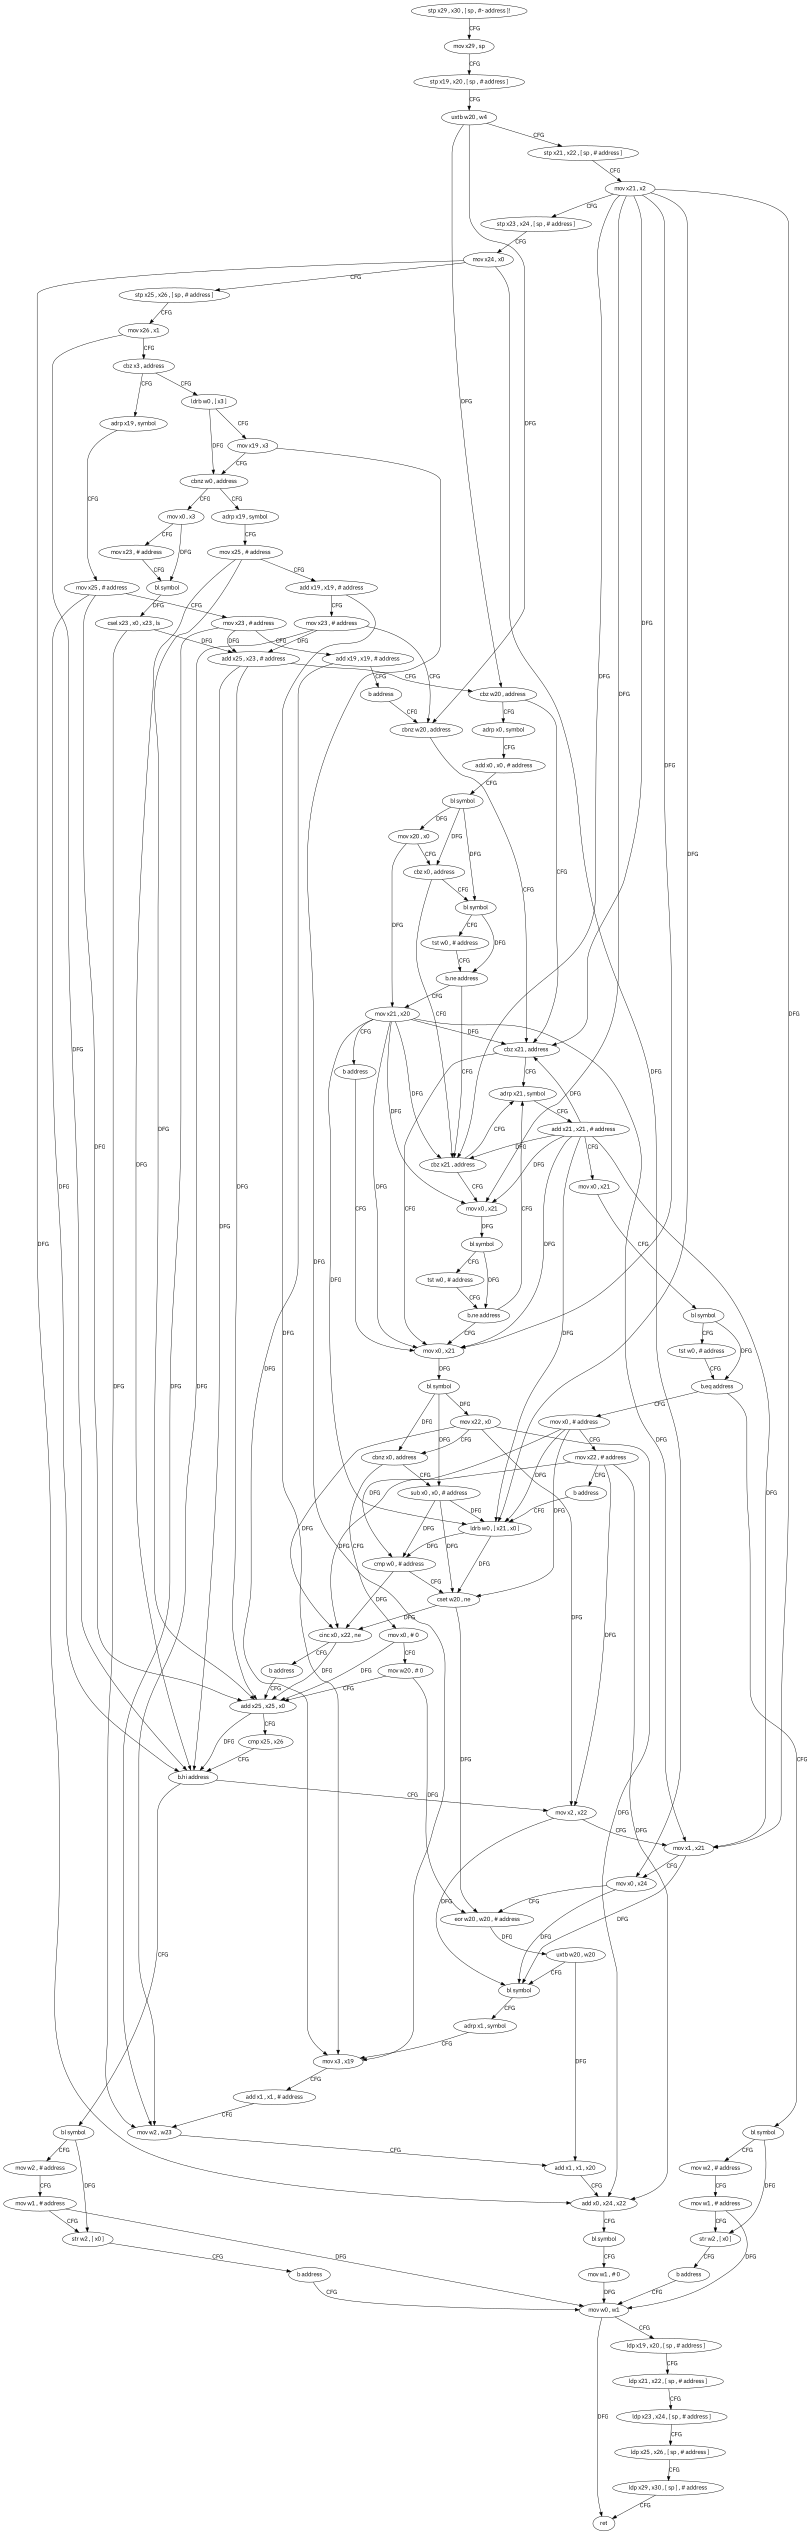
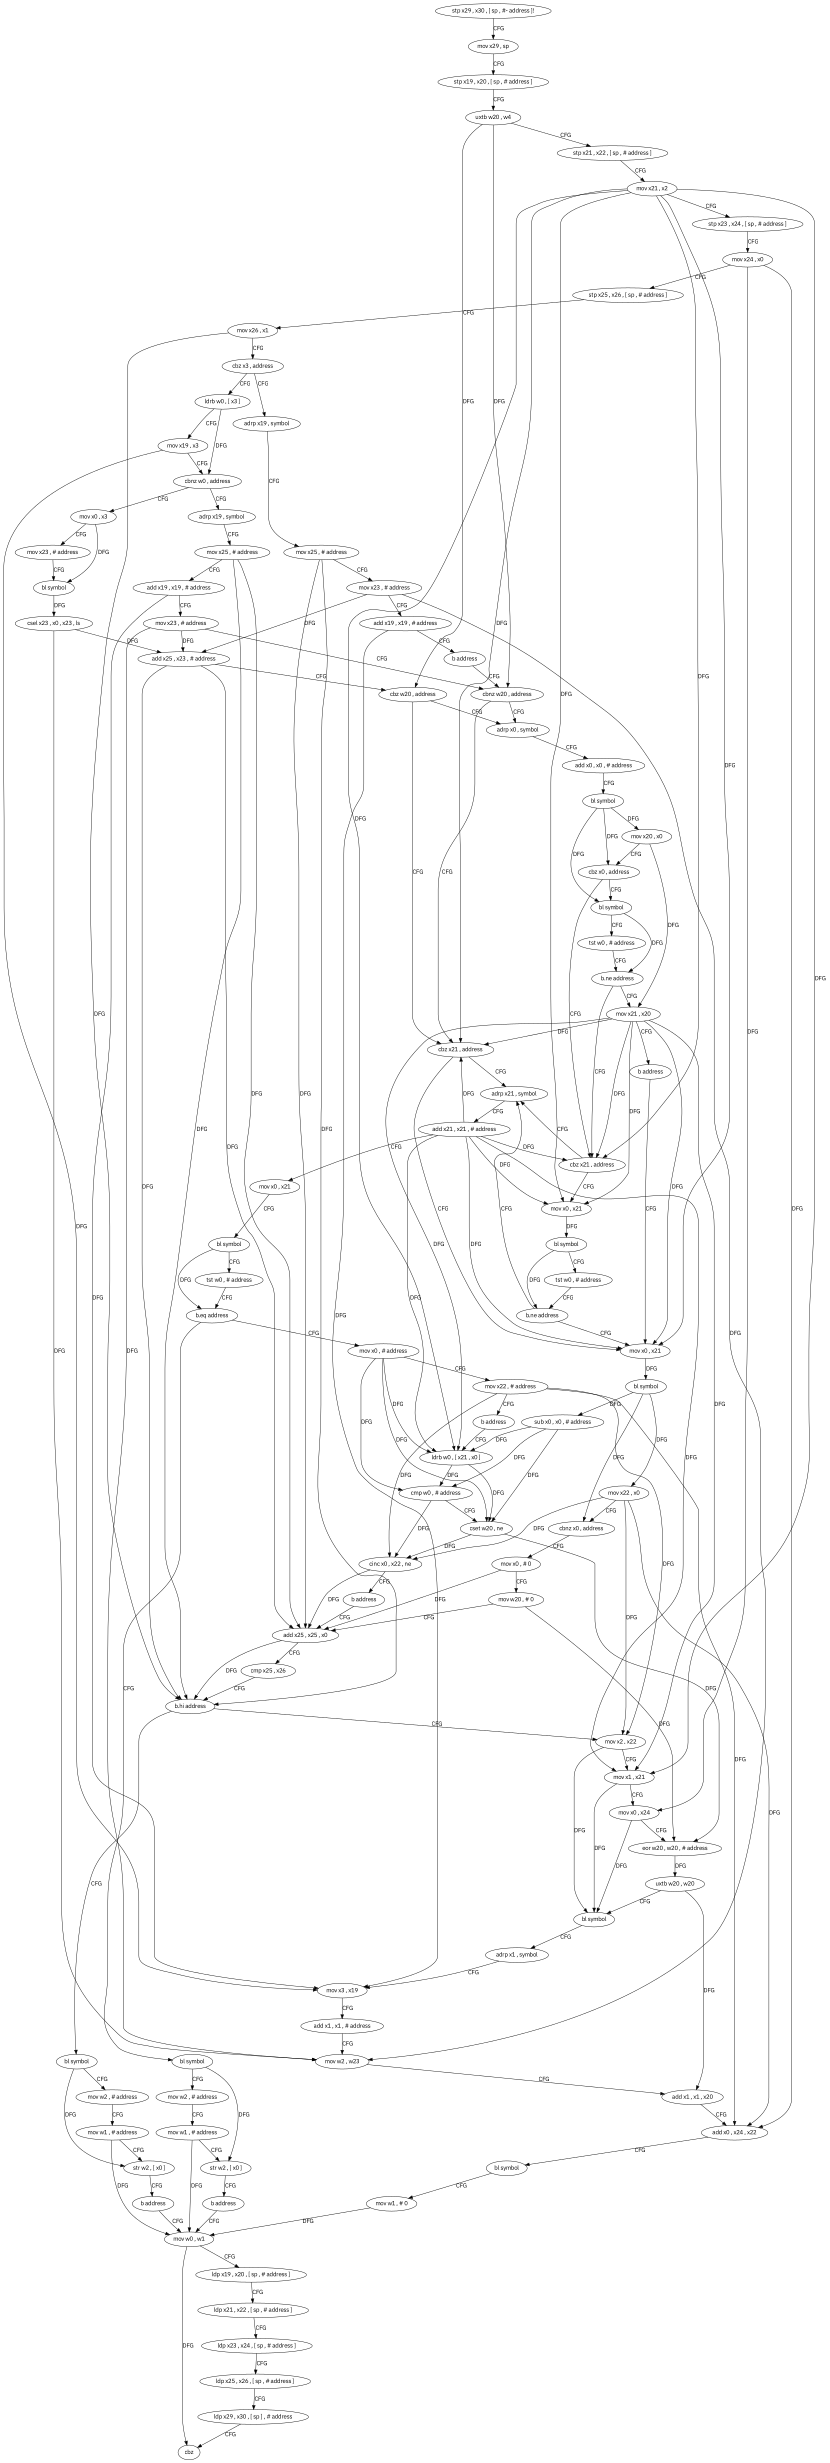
none -> (512, 710)
(415, 1474) -> none
(604, 2524) -> (189, 2452)
